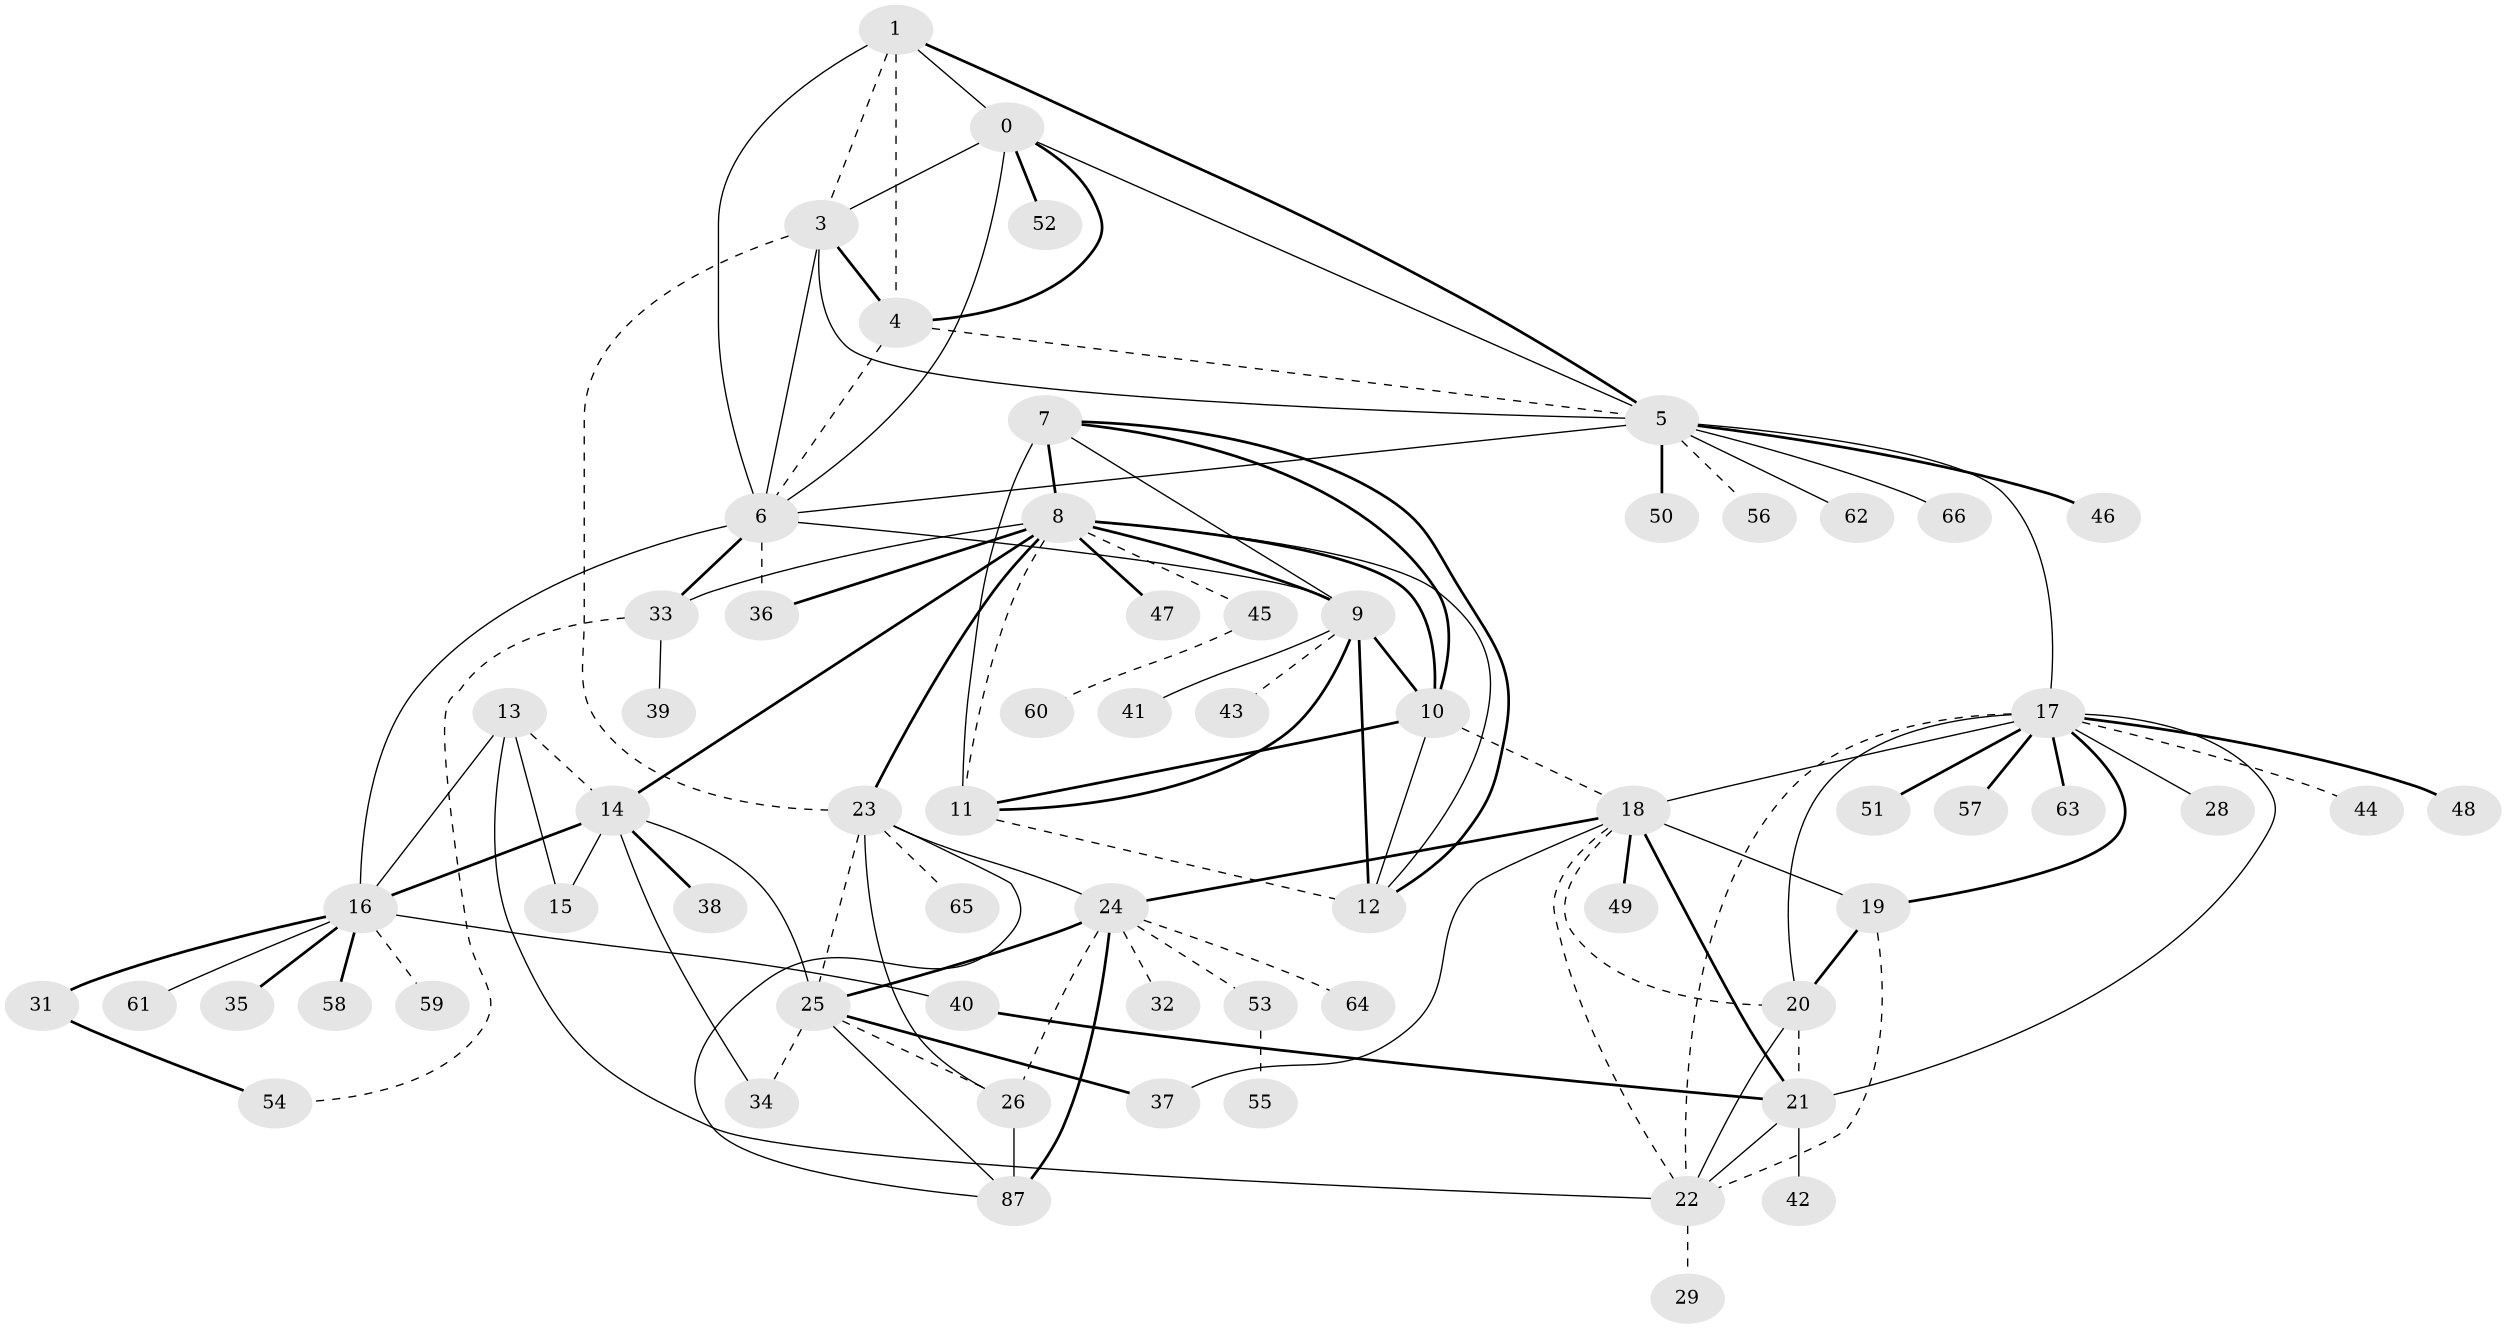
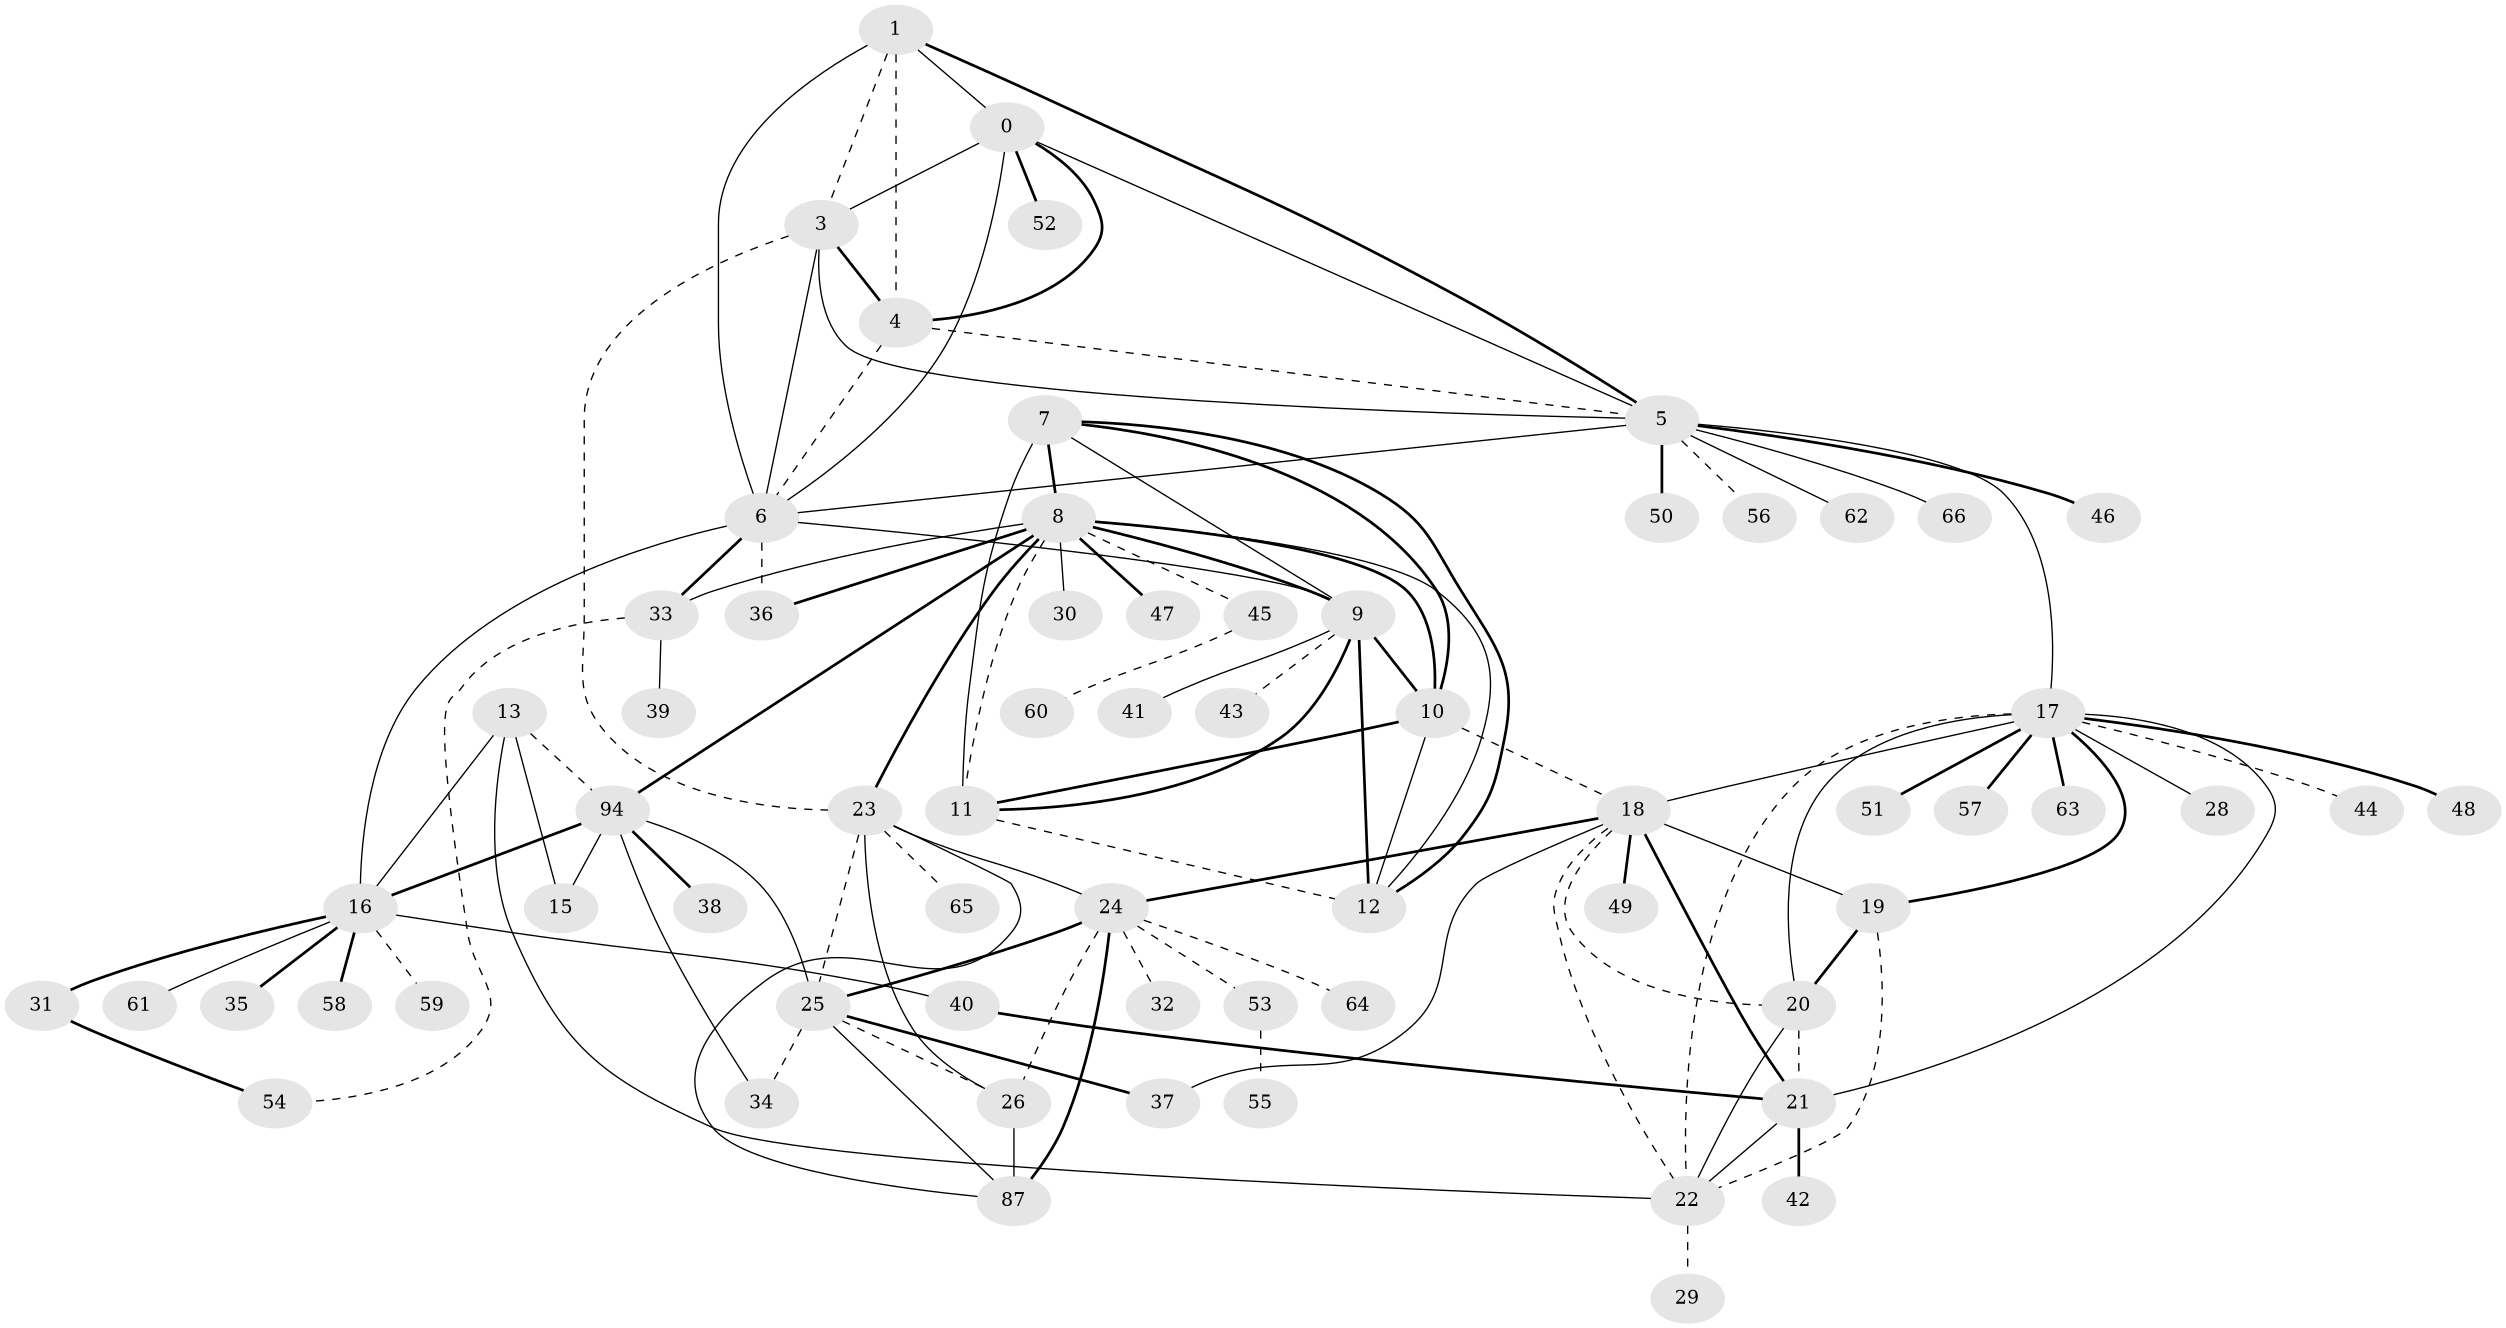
none -> (1065, 615)
(613, 811) -> (613, 811)
(1799, 1145) -> (1799, 1145)
